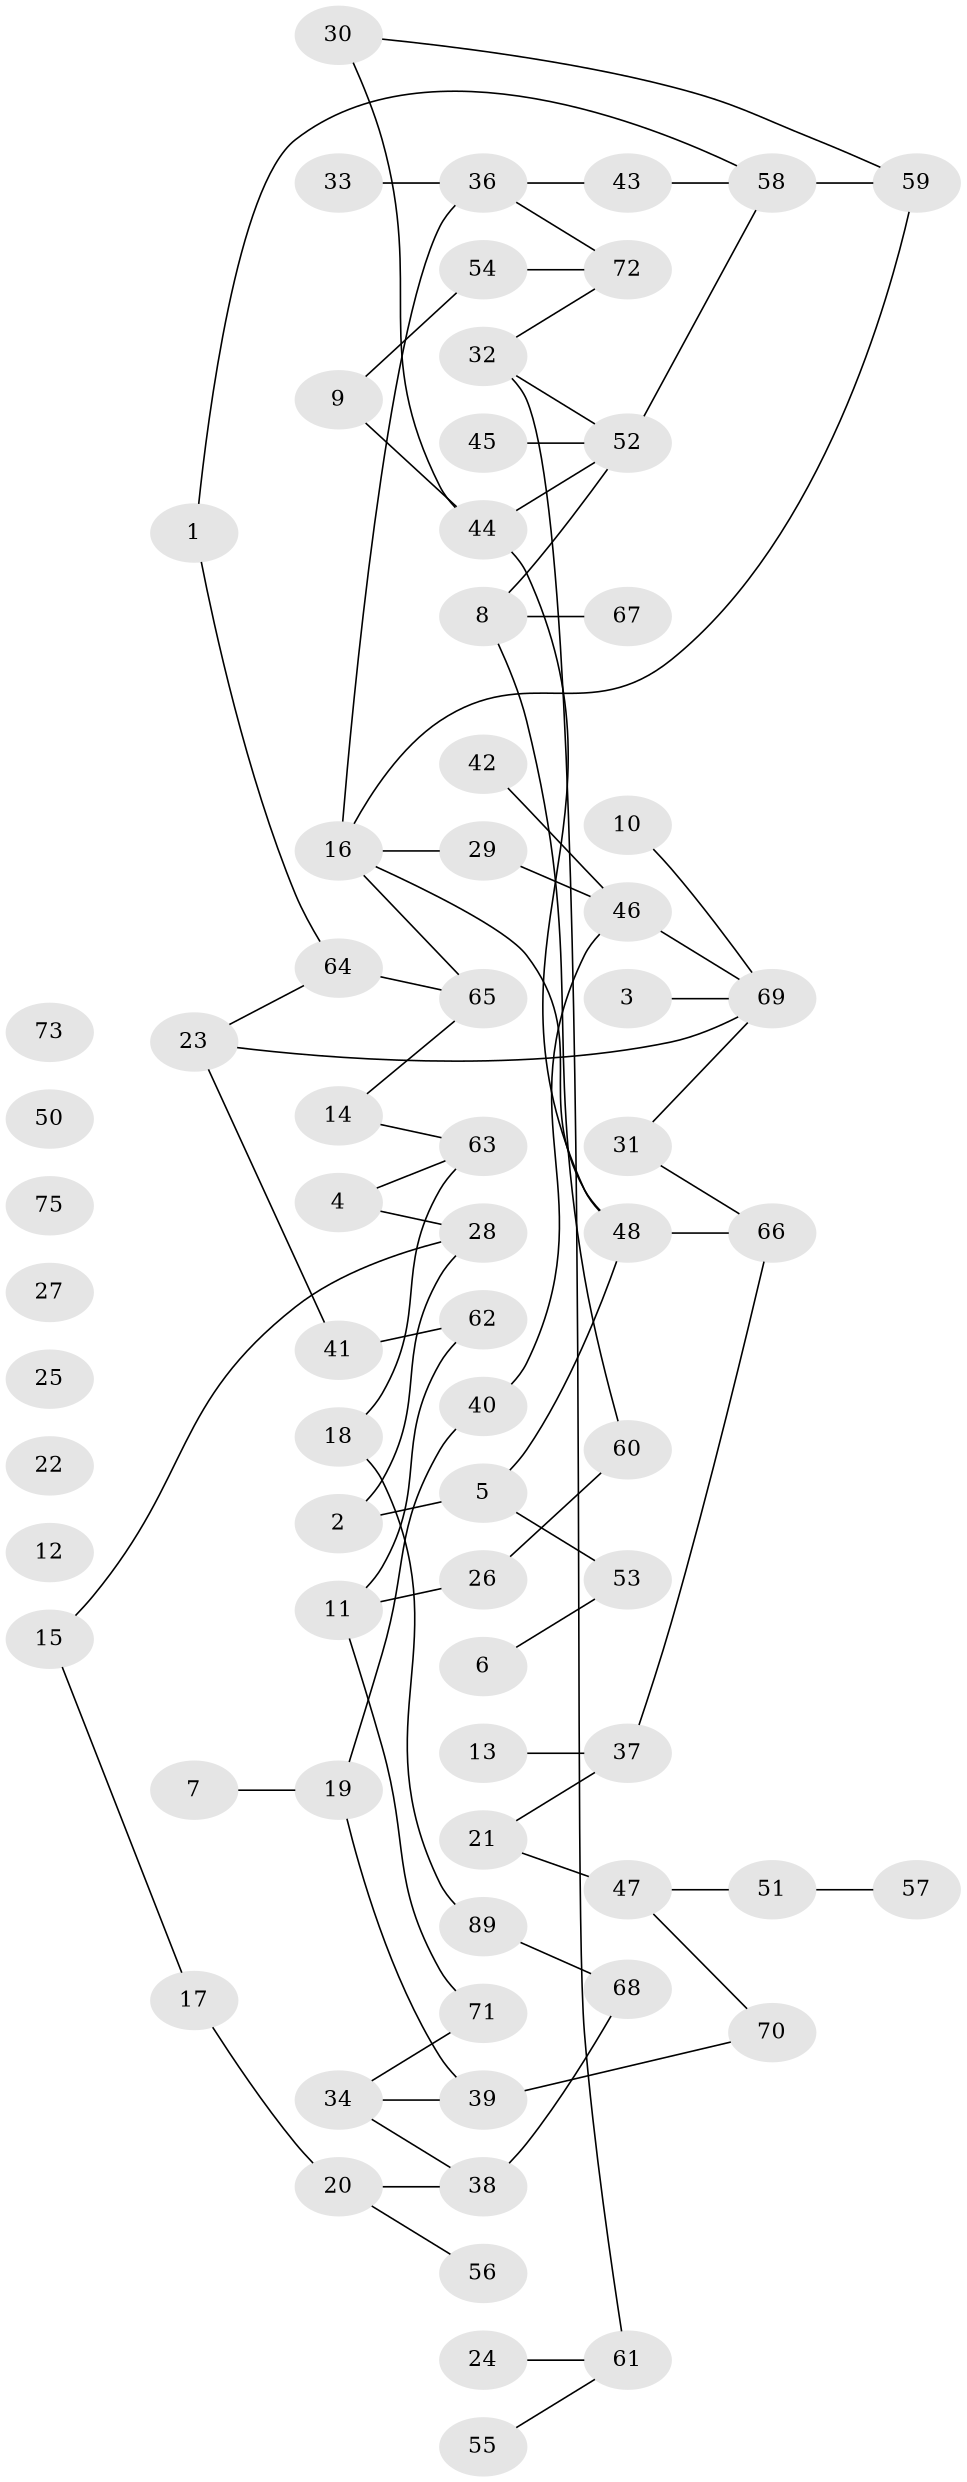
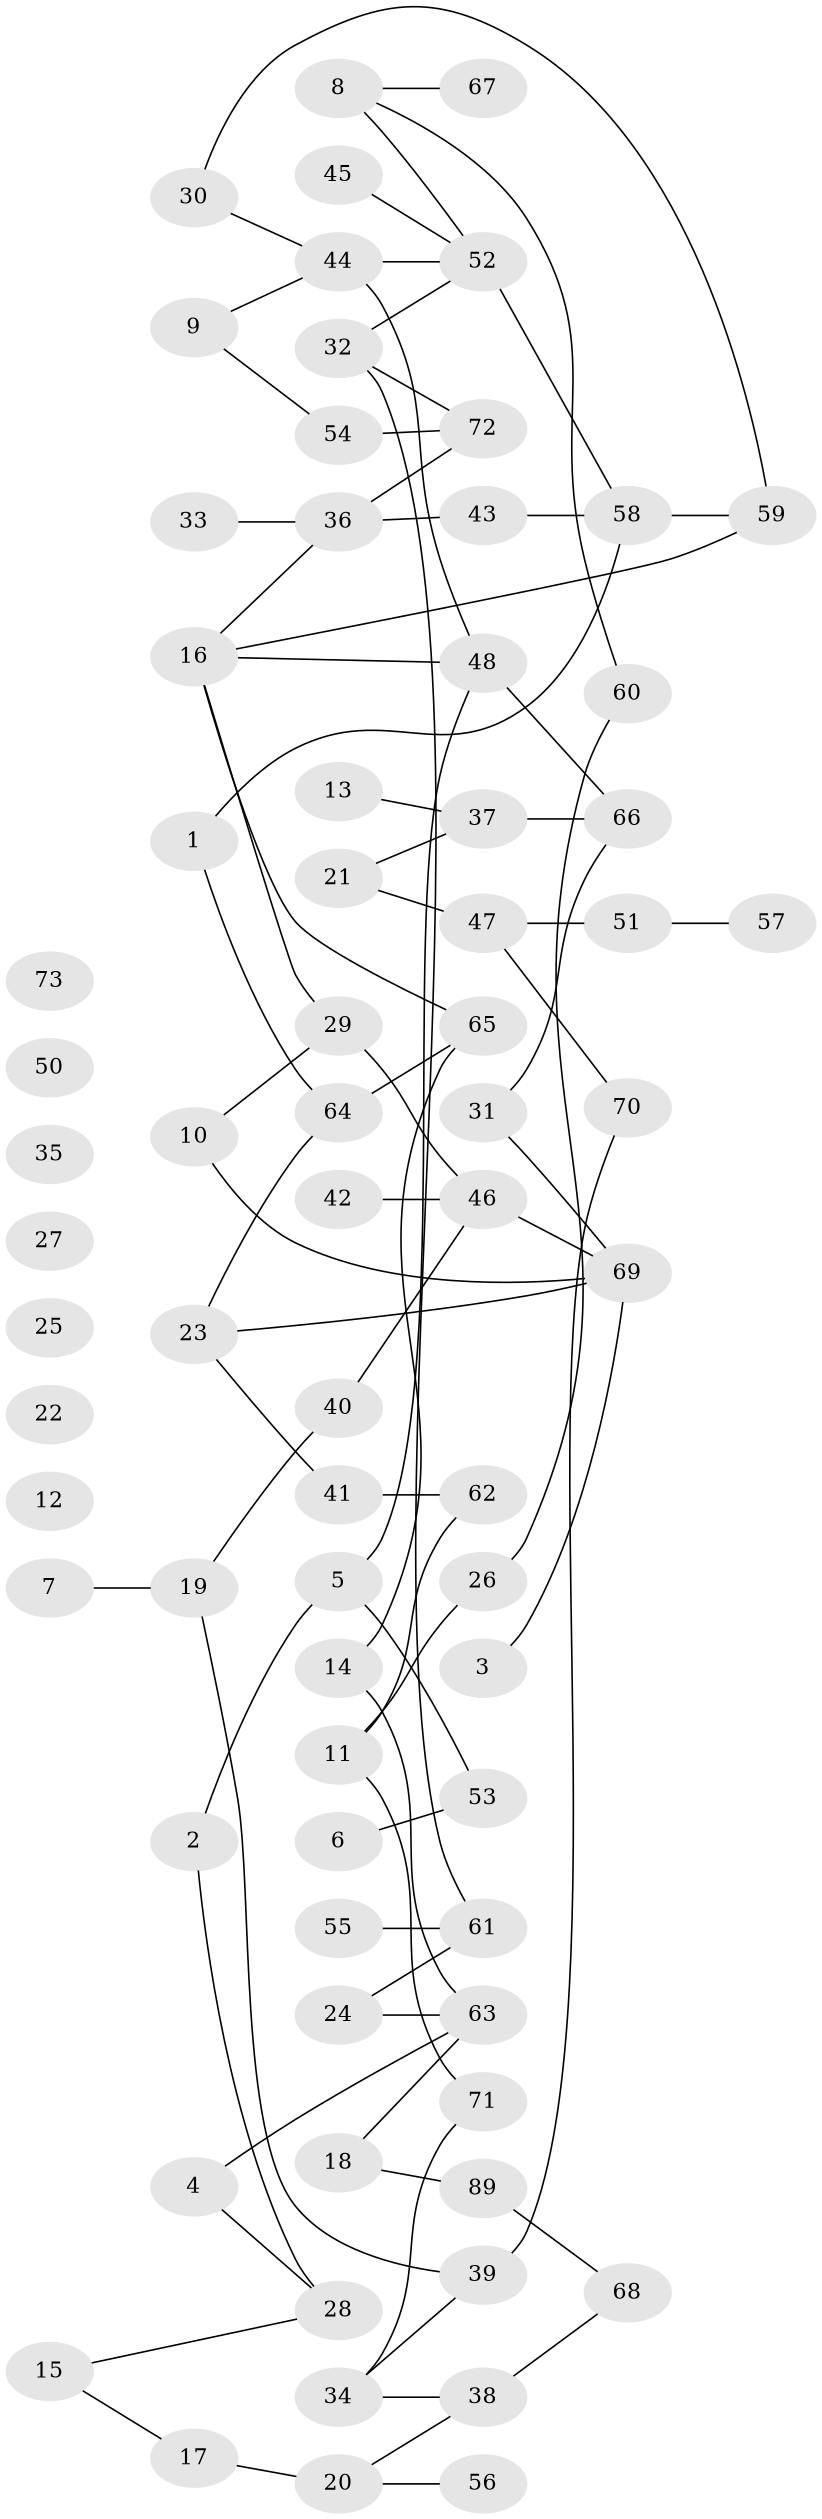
none -> (267, 1081)
(50, 1206) -> (50, 1155)
none -> (411, 2015)
